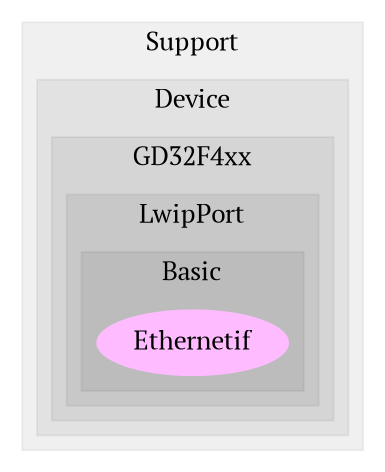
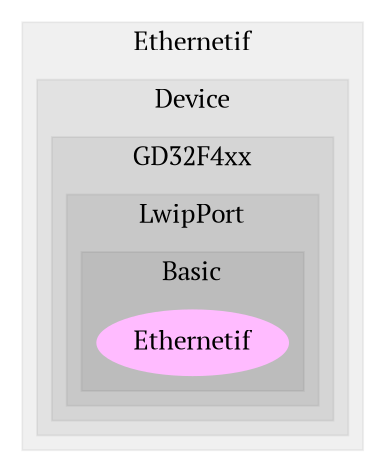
(193, 44) -> (193, 44)
